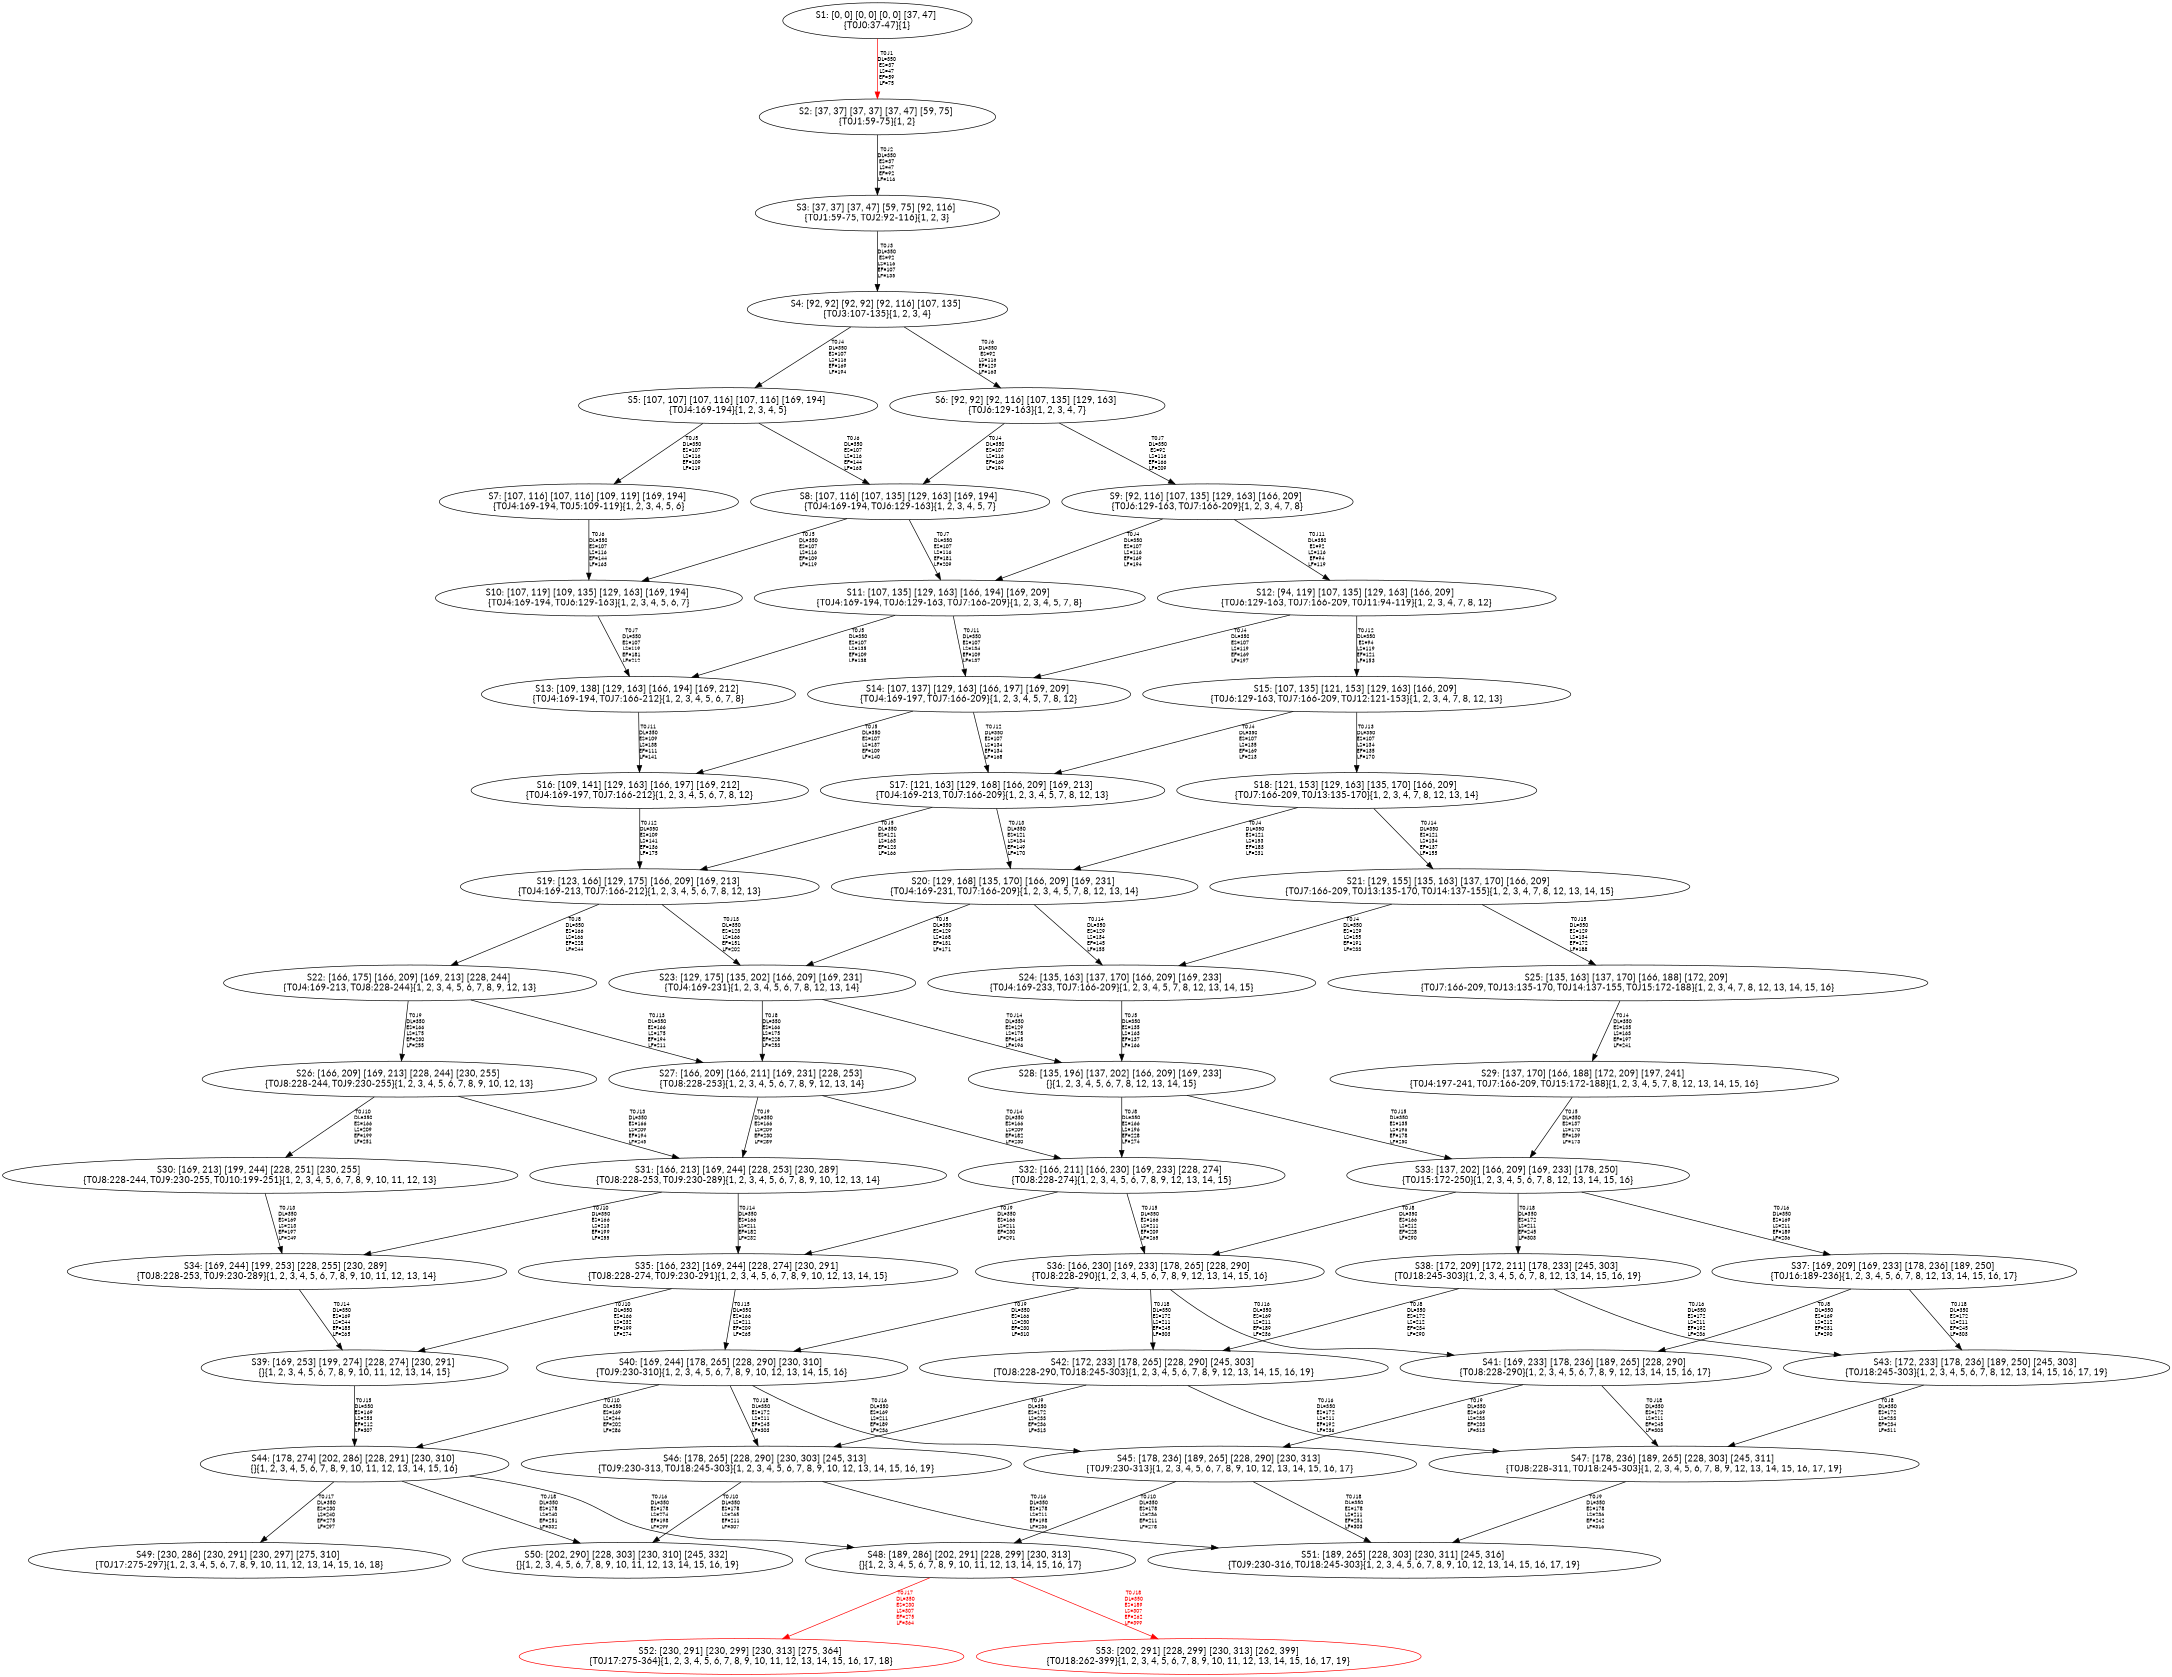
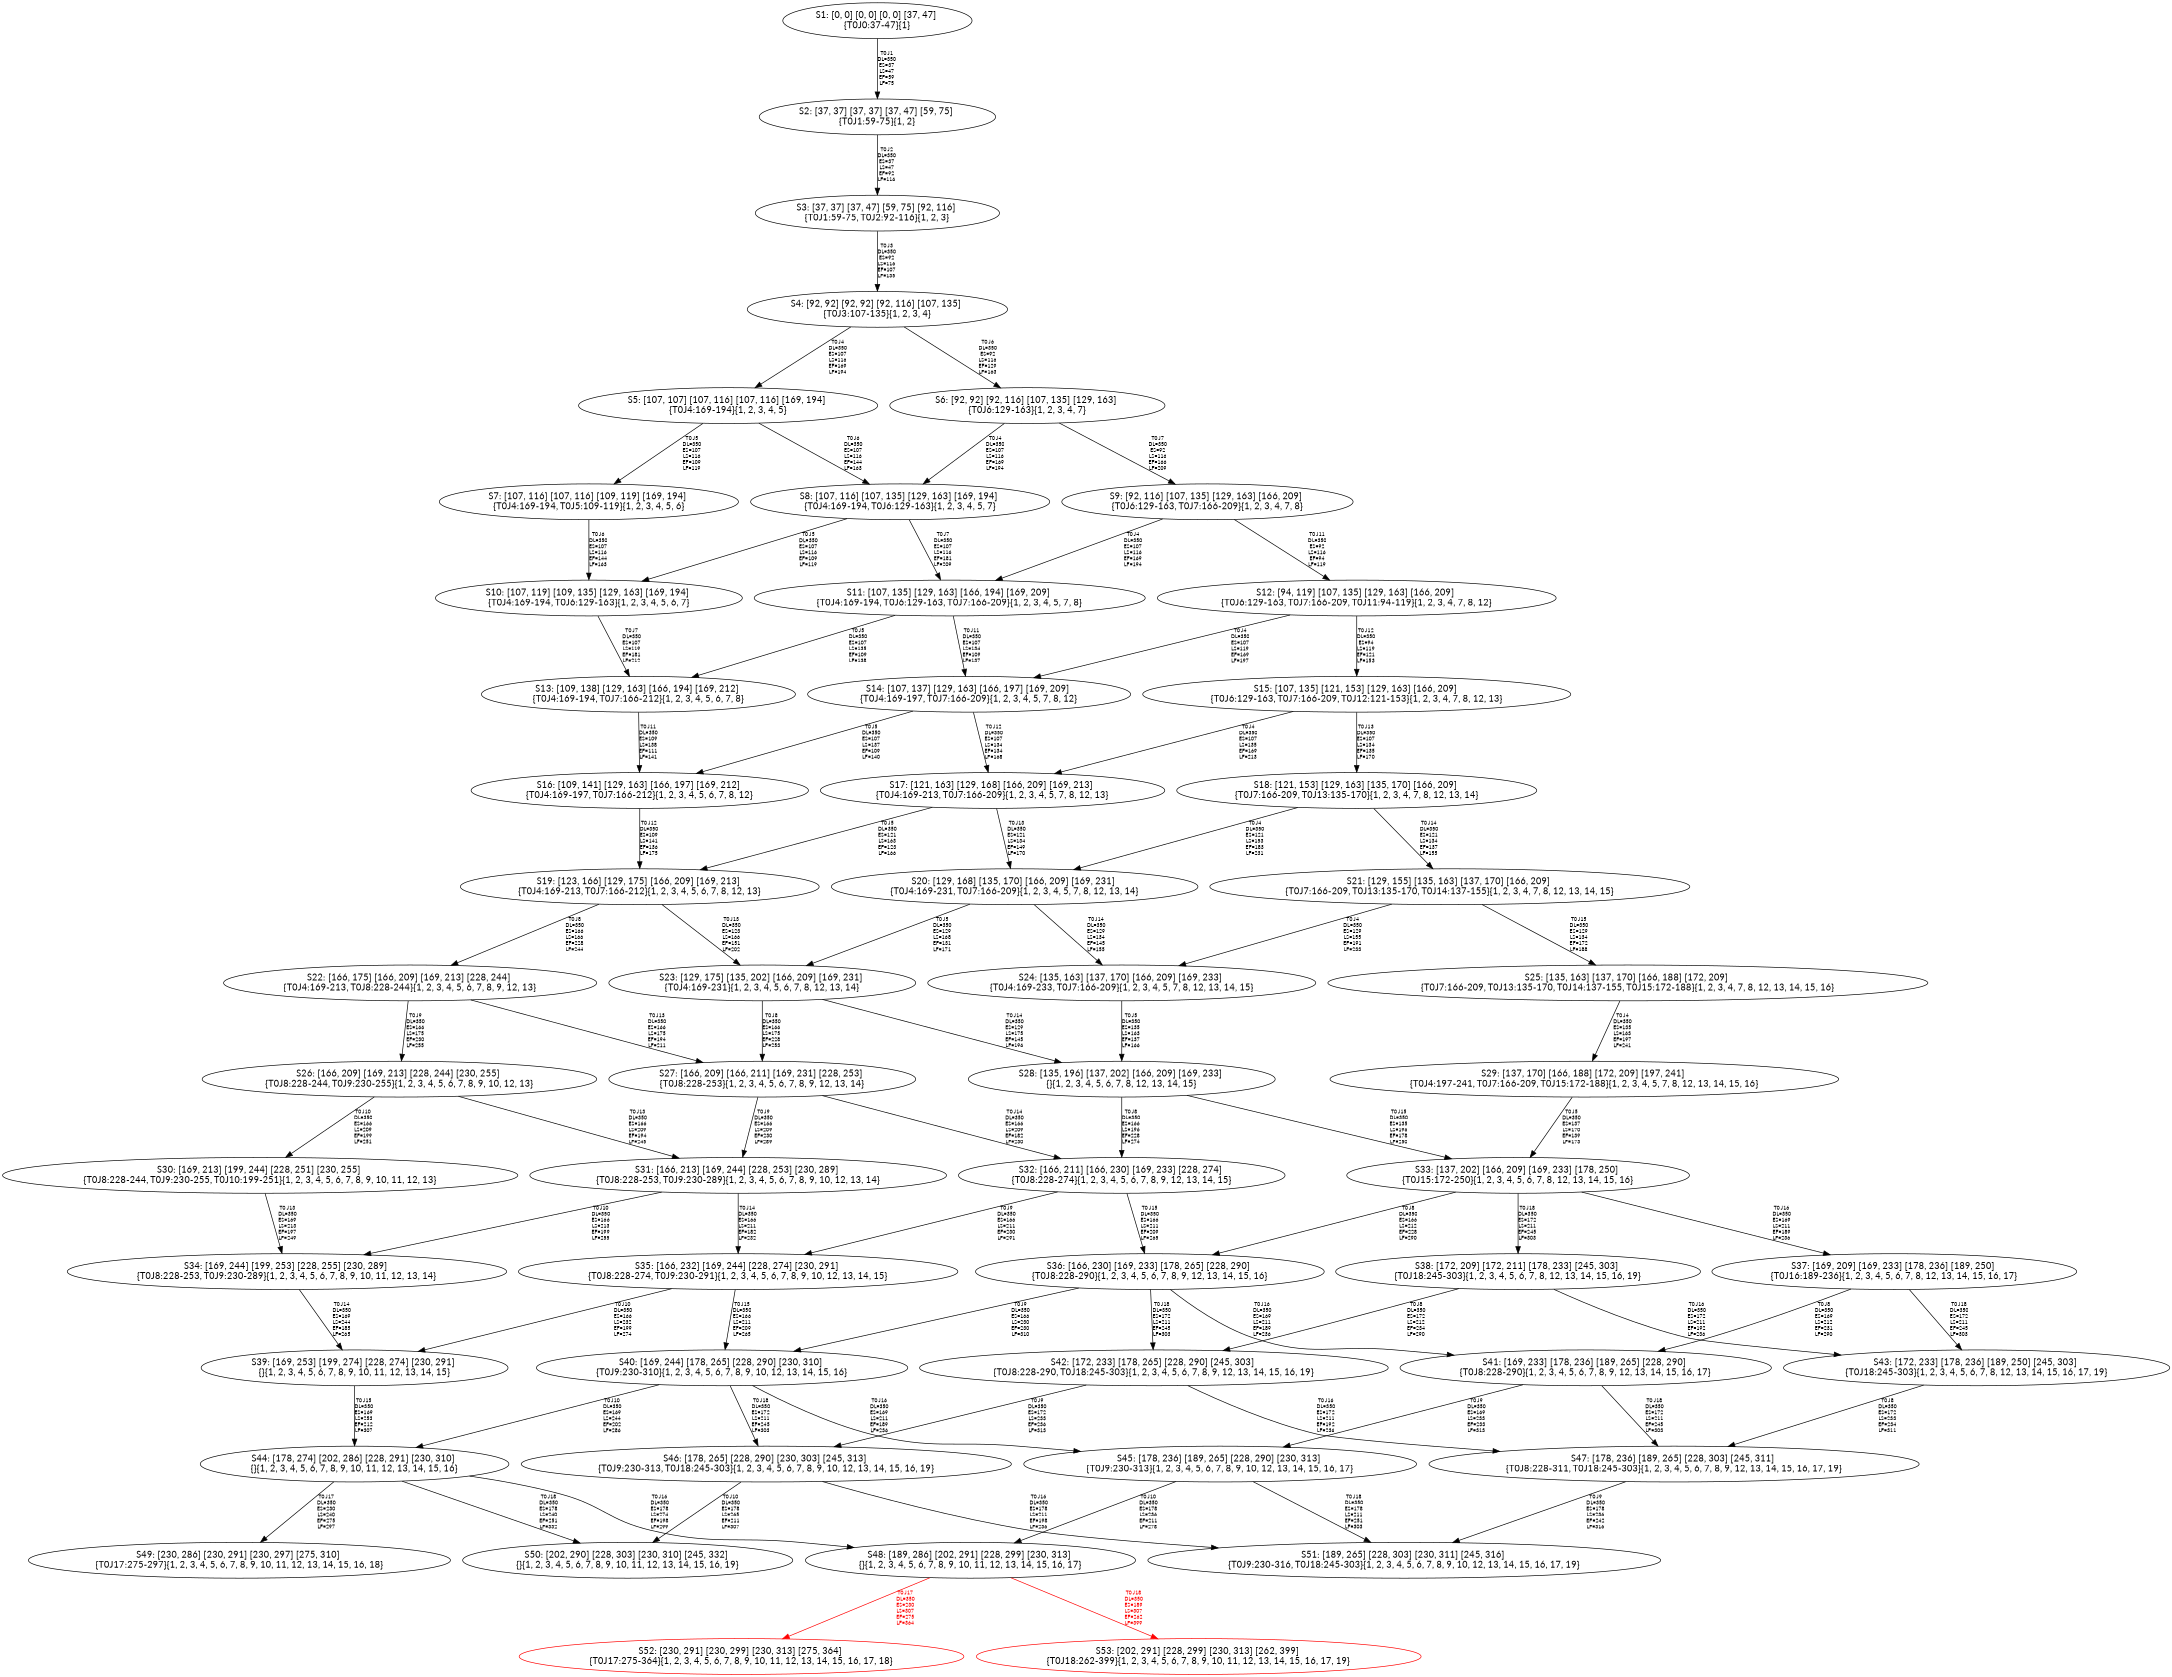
(877, 65) -> (877, 65)
